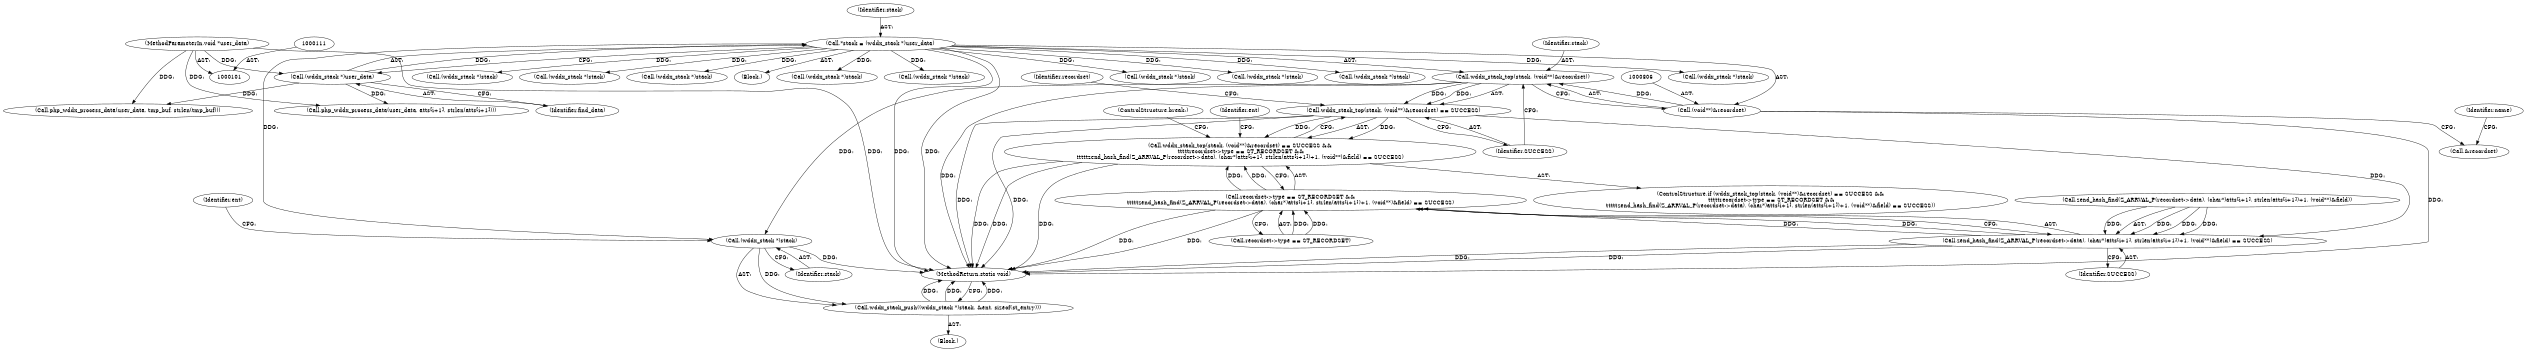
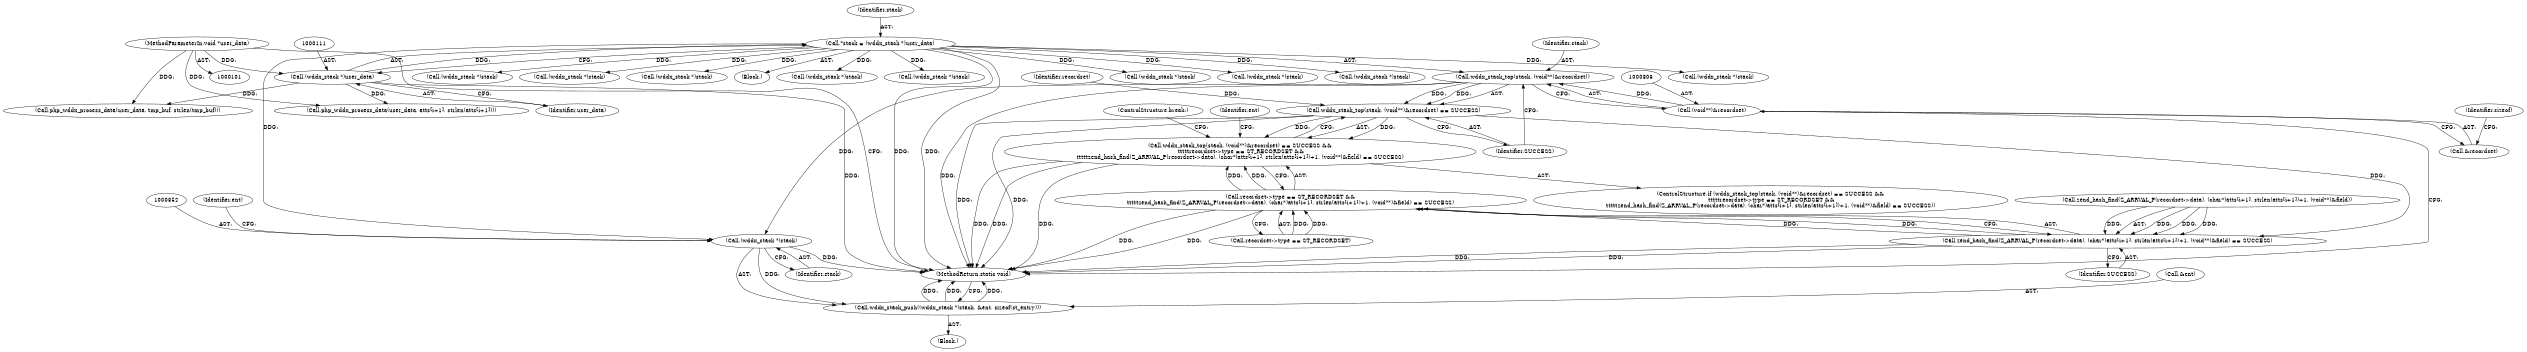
(1392, 52) -> (2123, 115)
(264, 53) -> (322, 60)
none -> (737, 93)
(1233, 94) -> (1233, 94)
(577, 111) -> (577, 111)
(2489, 111) -> (2489, 111)
(876, 152) -> (876, 152)
none -> (166, 200)
(2437, 200) -> (2437, 200)
none -> (2180, 275)
